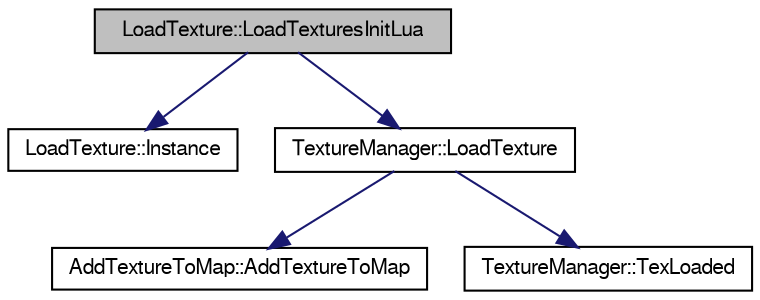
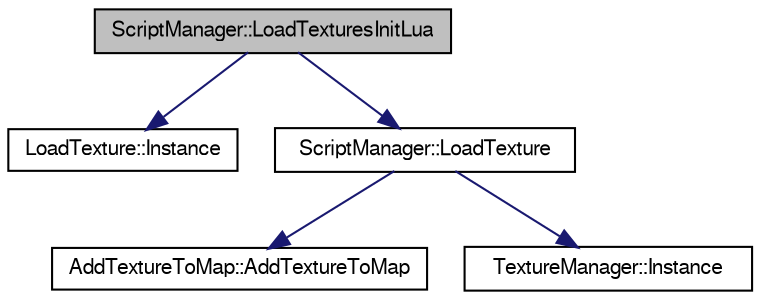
(273, 31) -> (273, 31)
(425, 150) -> (425, 150)
(608, 269) -> (608, 269)
